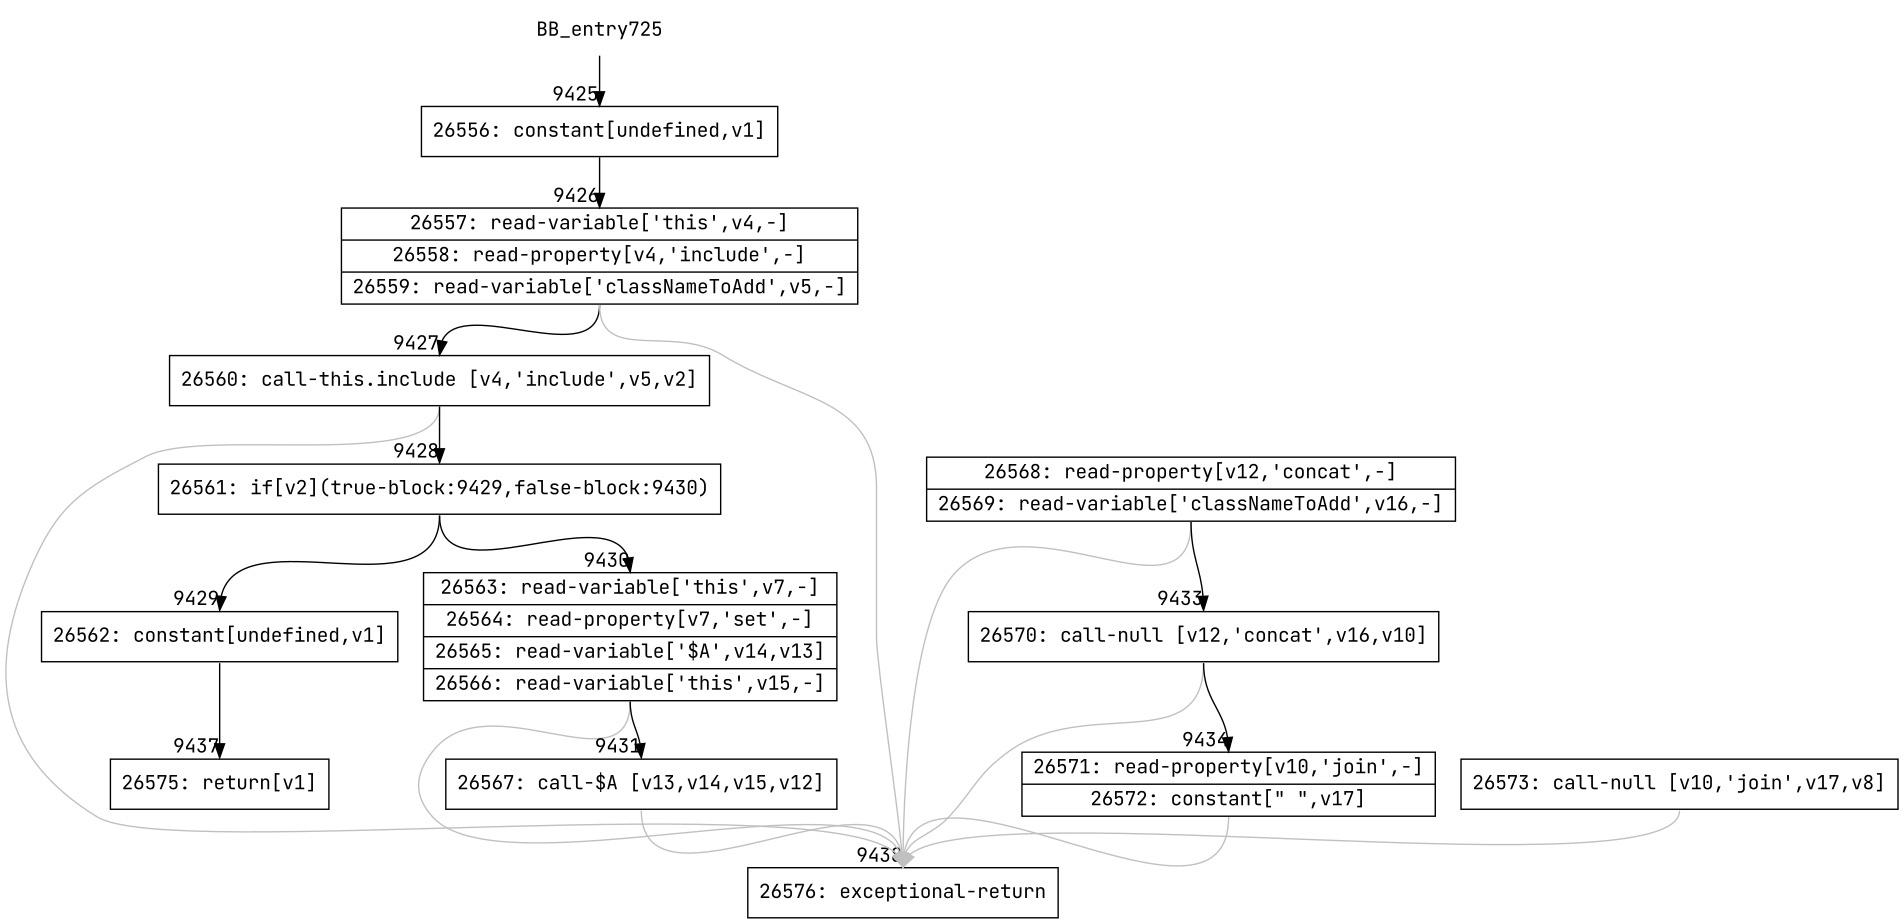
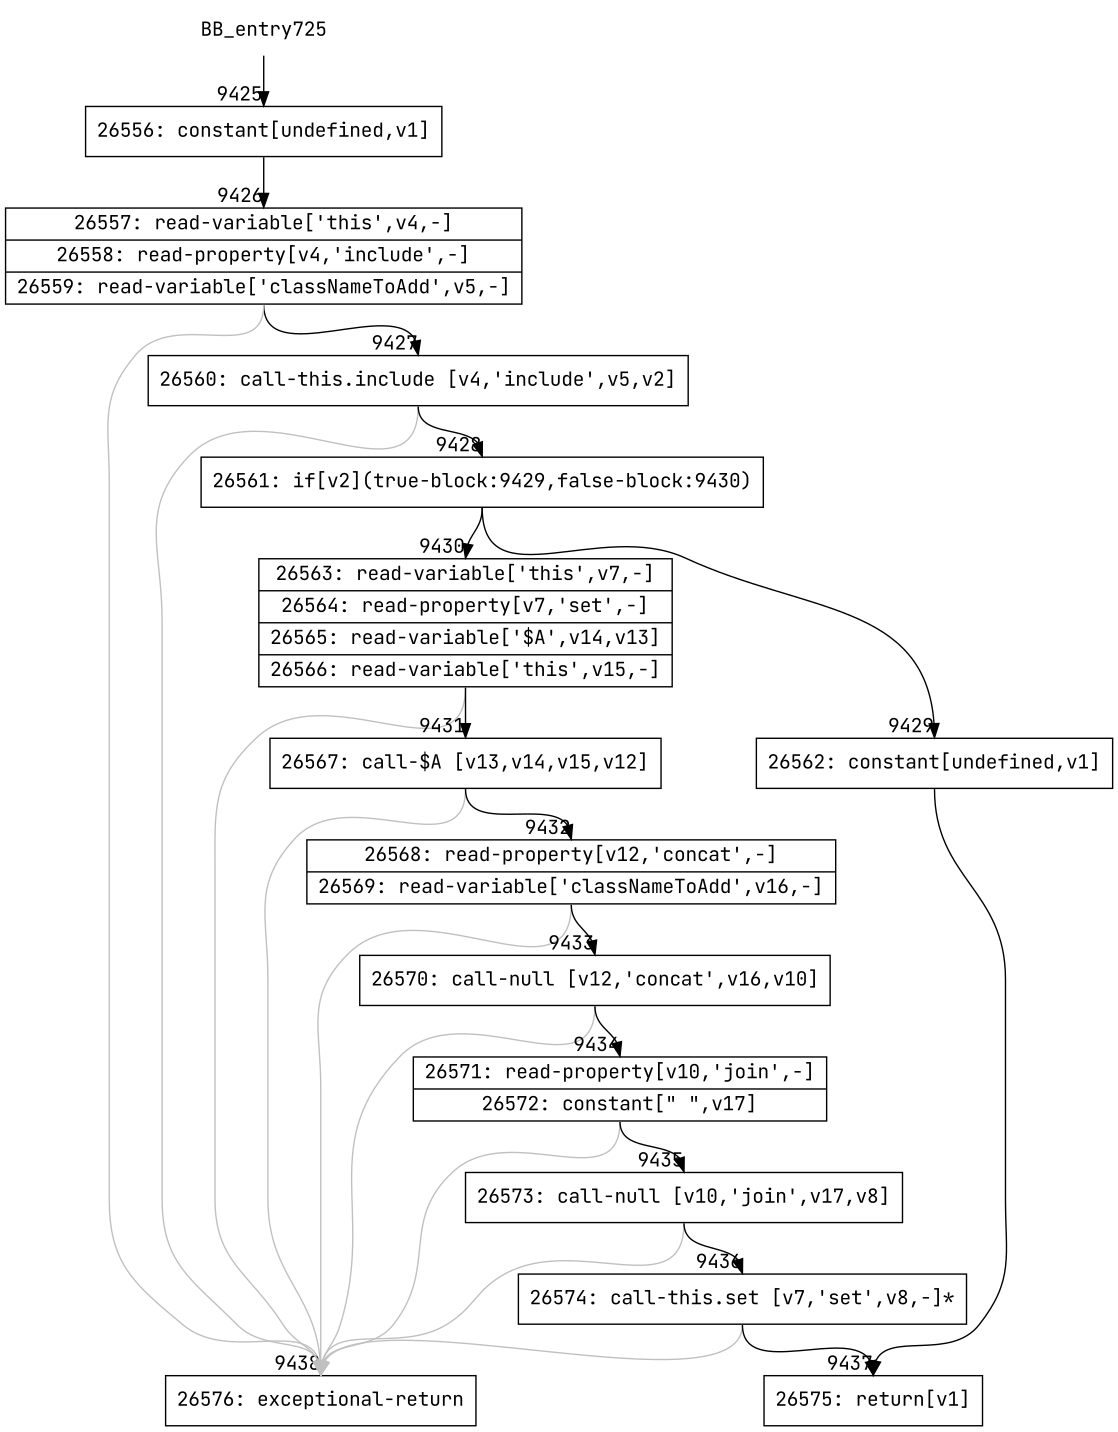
none -> (511, 814)
none -> (645, 1145)
none -> (742, 1299)
